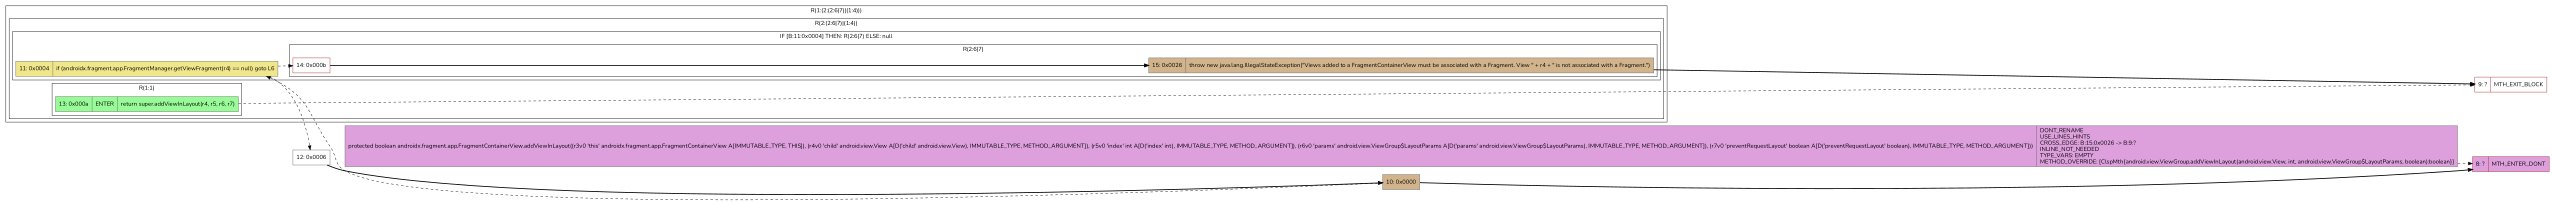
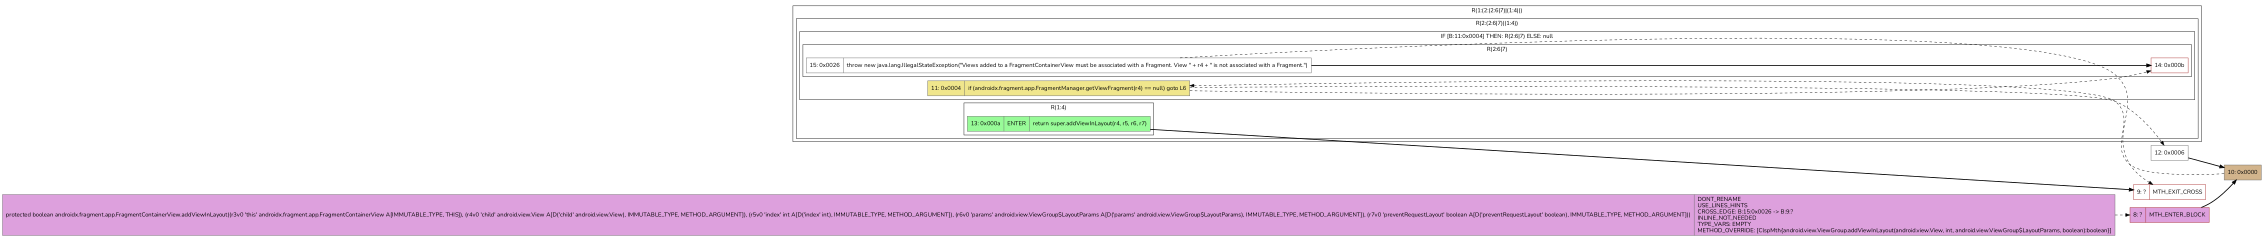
(737, 65) -> (1729, 65)
(1401, 65) -> (1059, 65)
(2062, 77) -> (1710, 38)
(2519, 84) -> (2178, 192)
(147, 88) -> (1059, 108)
(1354, 94) -> (1640, 159)
(2519, 164) -> (2178, 215)
(1944, 188) -> (2219, 197)
